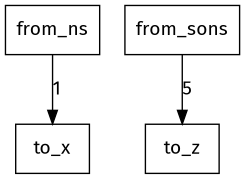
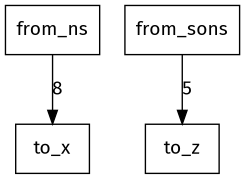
(57, 89) -> (57, 89)
